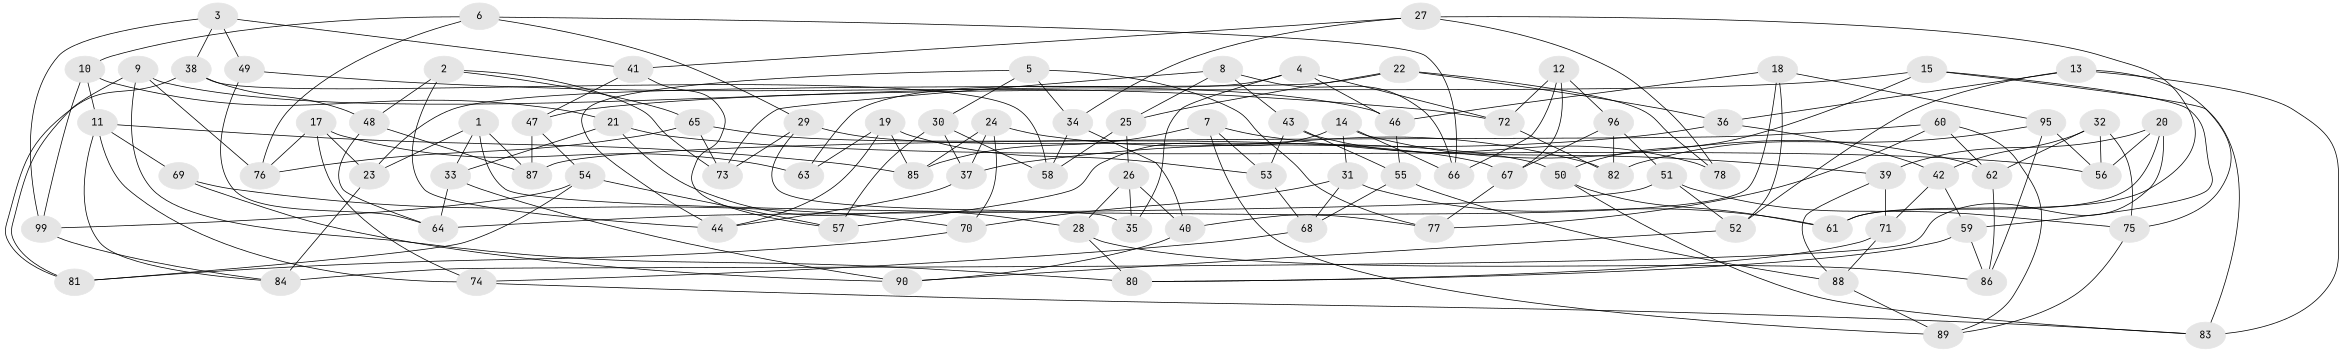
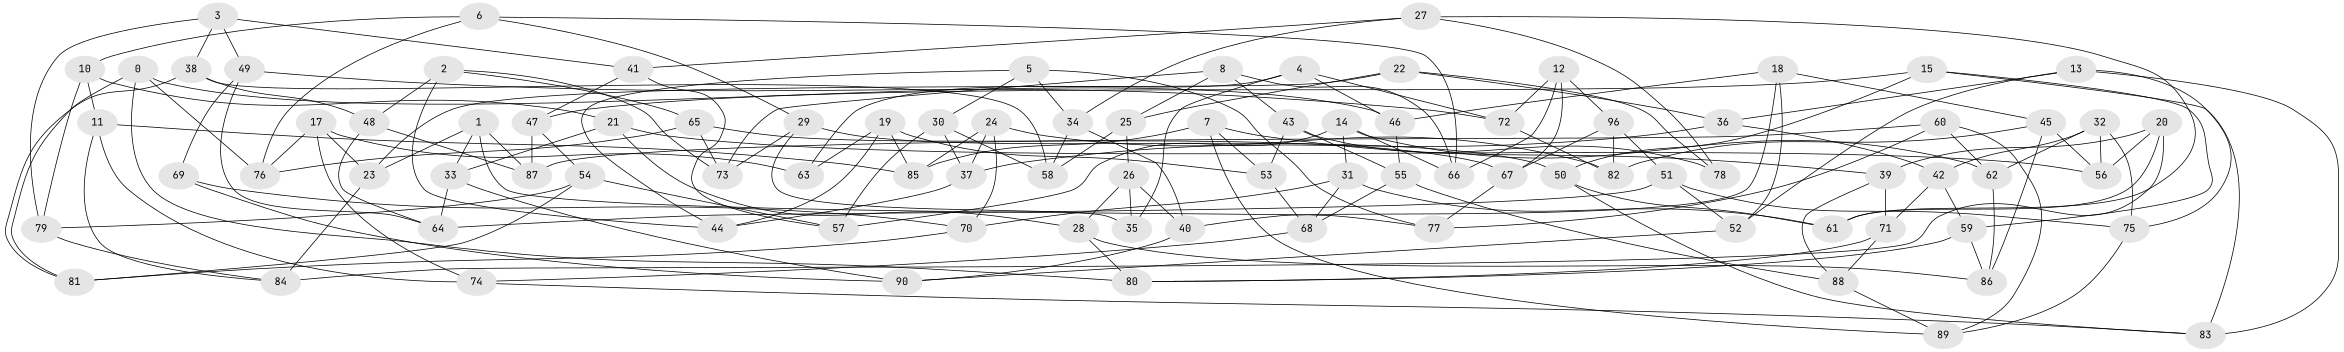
(138, 69) -> (138, 69)
(2046, 123) -> (2046, 123)
(140, 150) -> (203, 119)
(41, 229) -> (41, 229)
